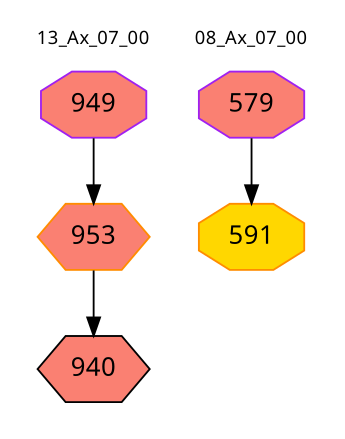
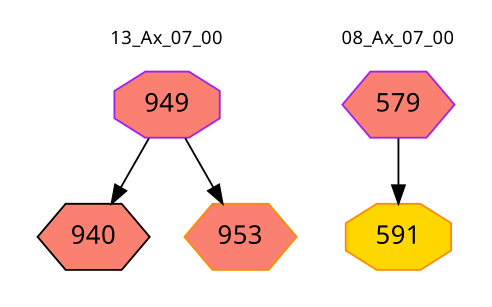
(252, 105) -> (398, 105)
(94, 294) -> (135, 163)
